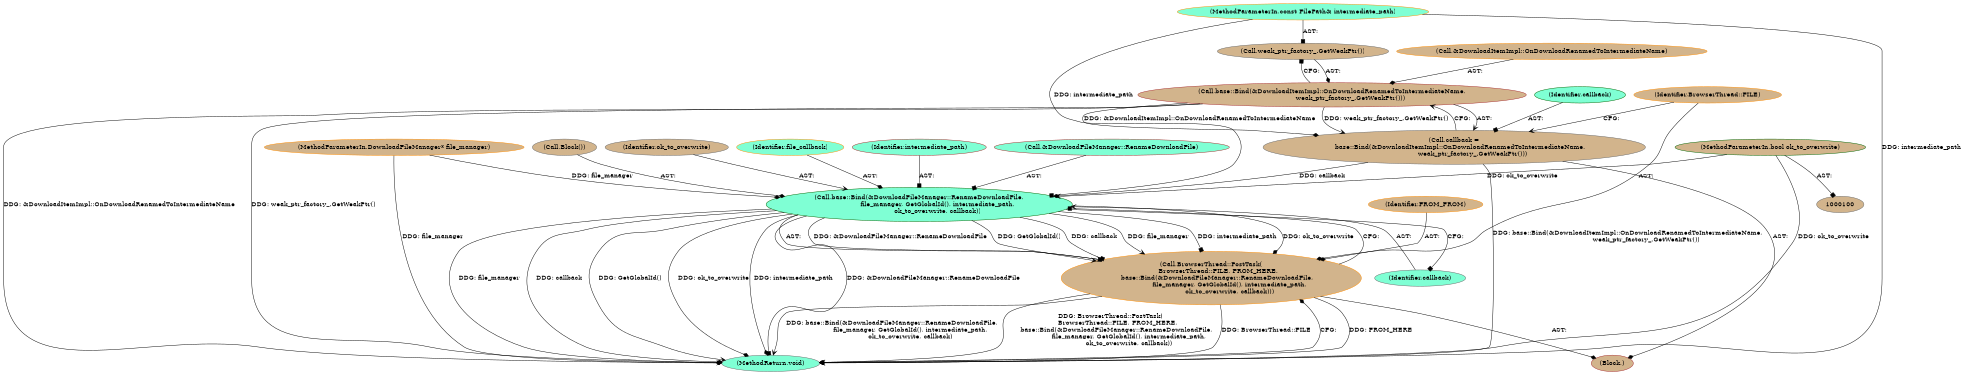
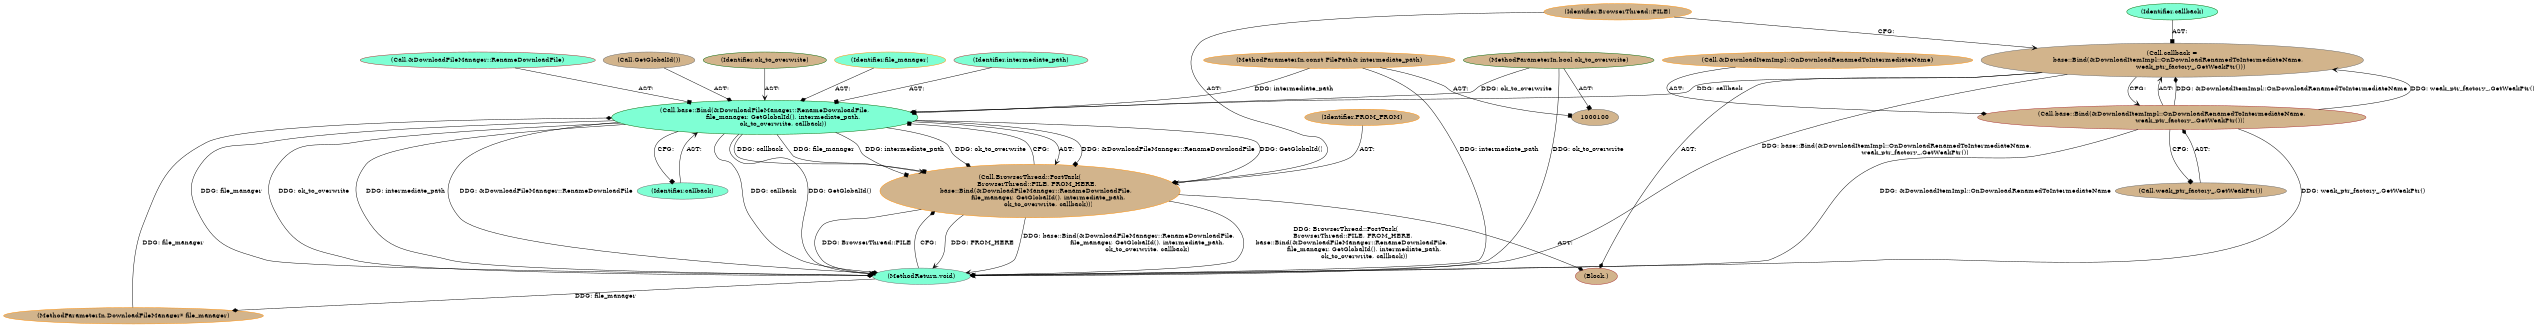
(1303, 12) -> (1329, 60)
(1303, 29) -> (1486, 102)
(565, 147) -> (649, 60)
(667, 147) -> (765, 60)
(790, 147) -> (890, 60)
(473, 350) -> (557, 295)
